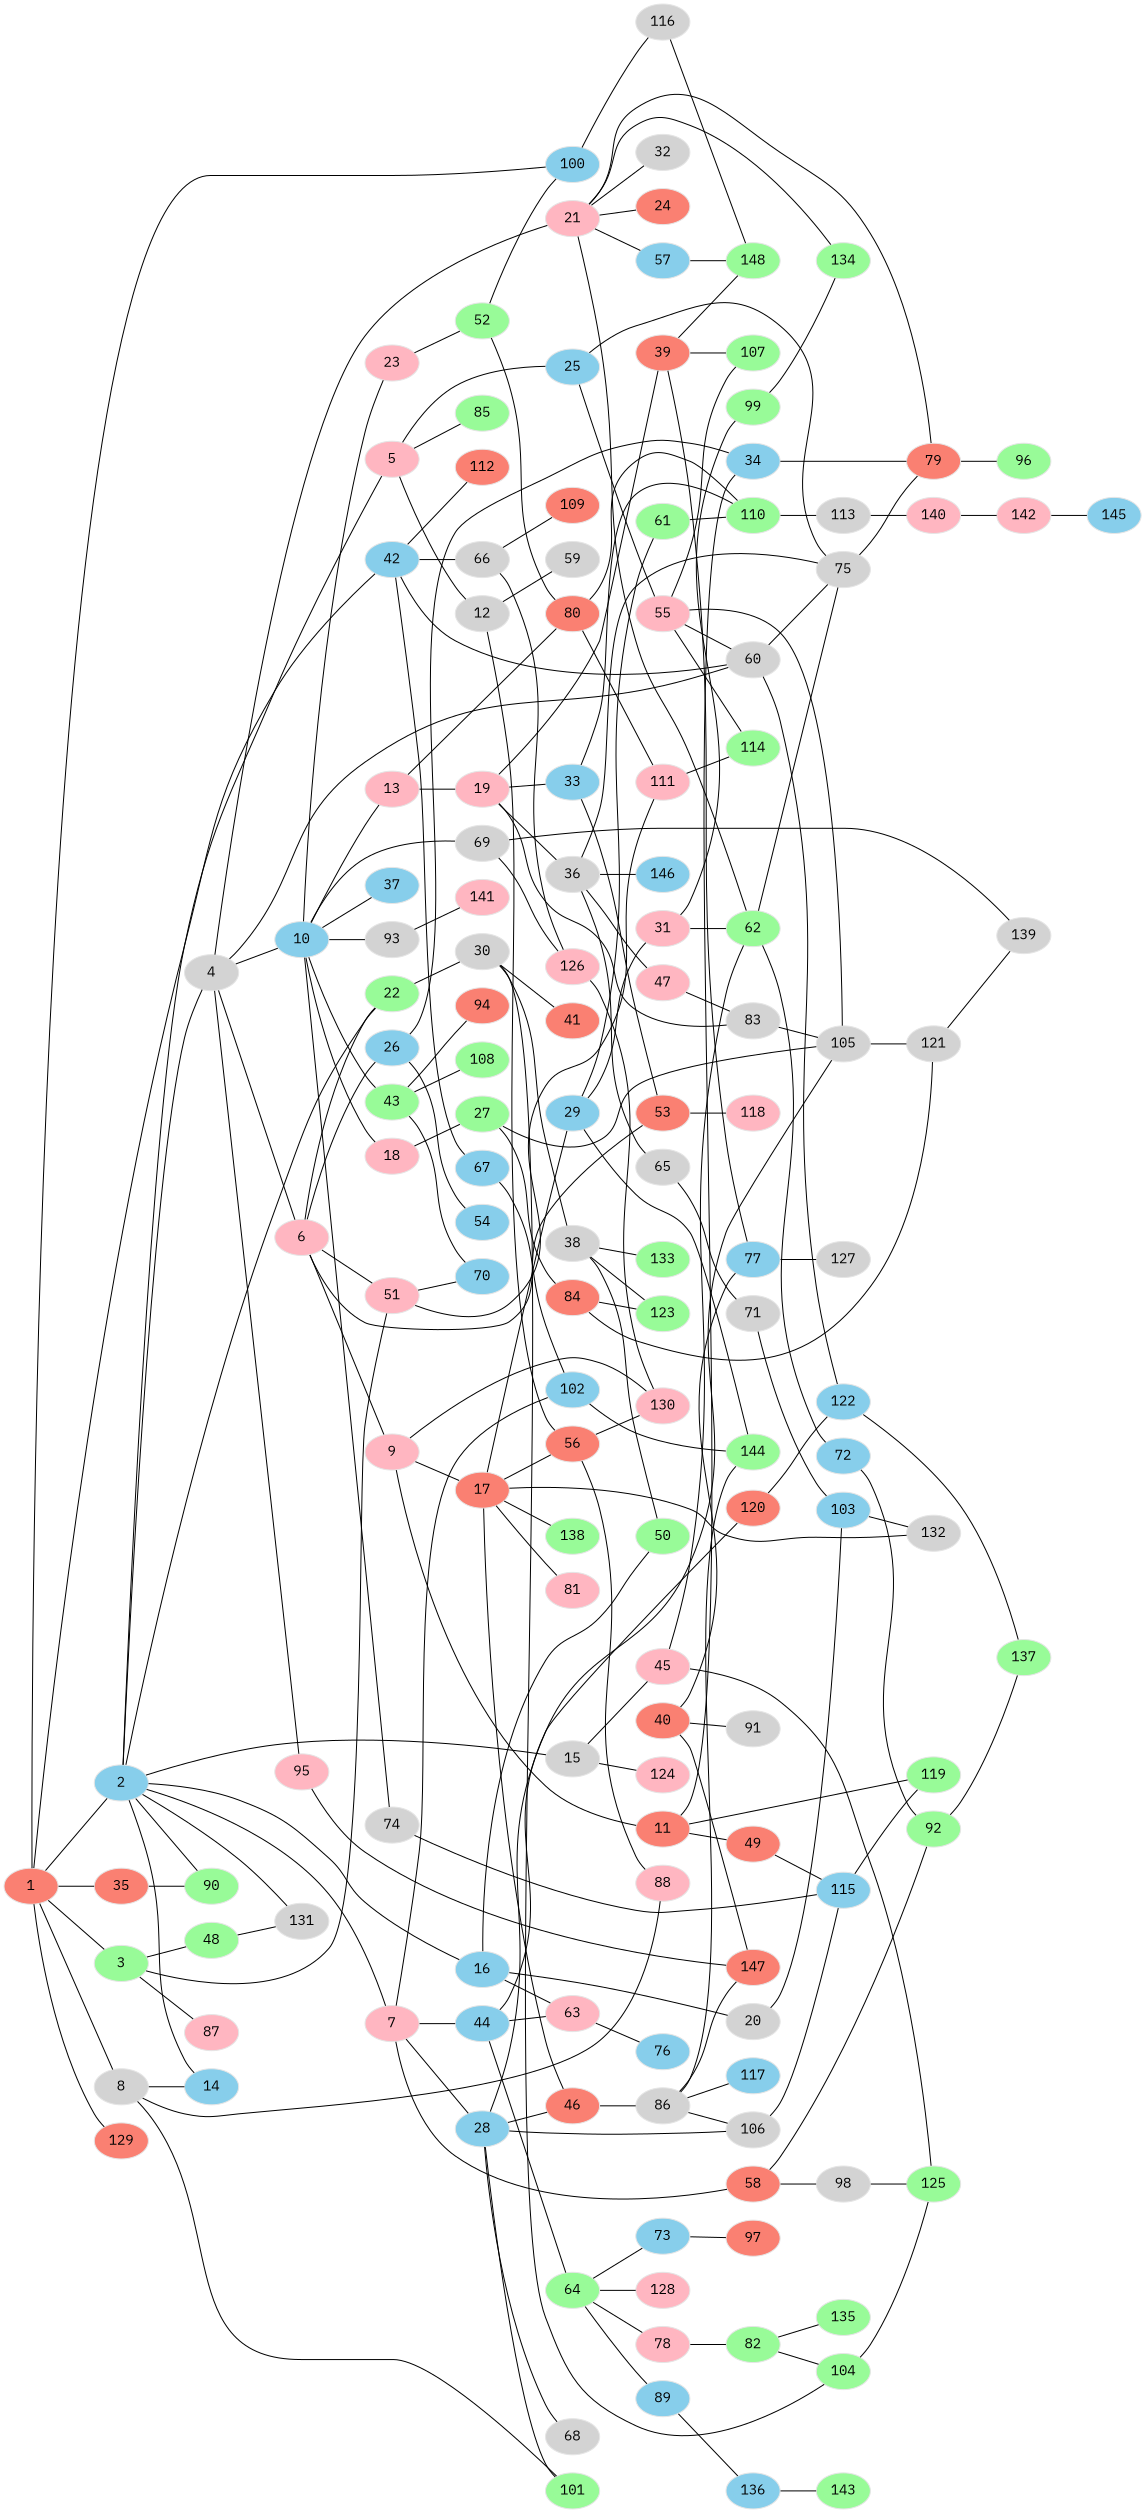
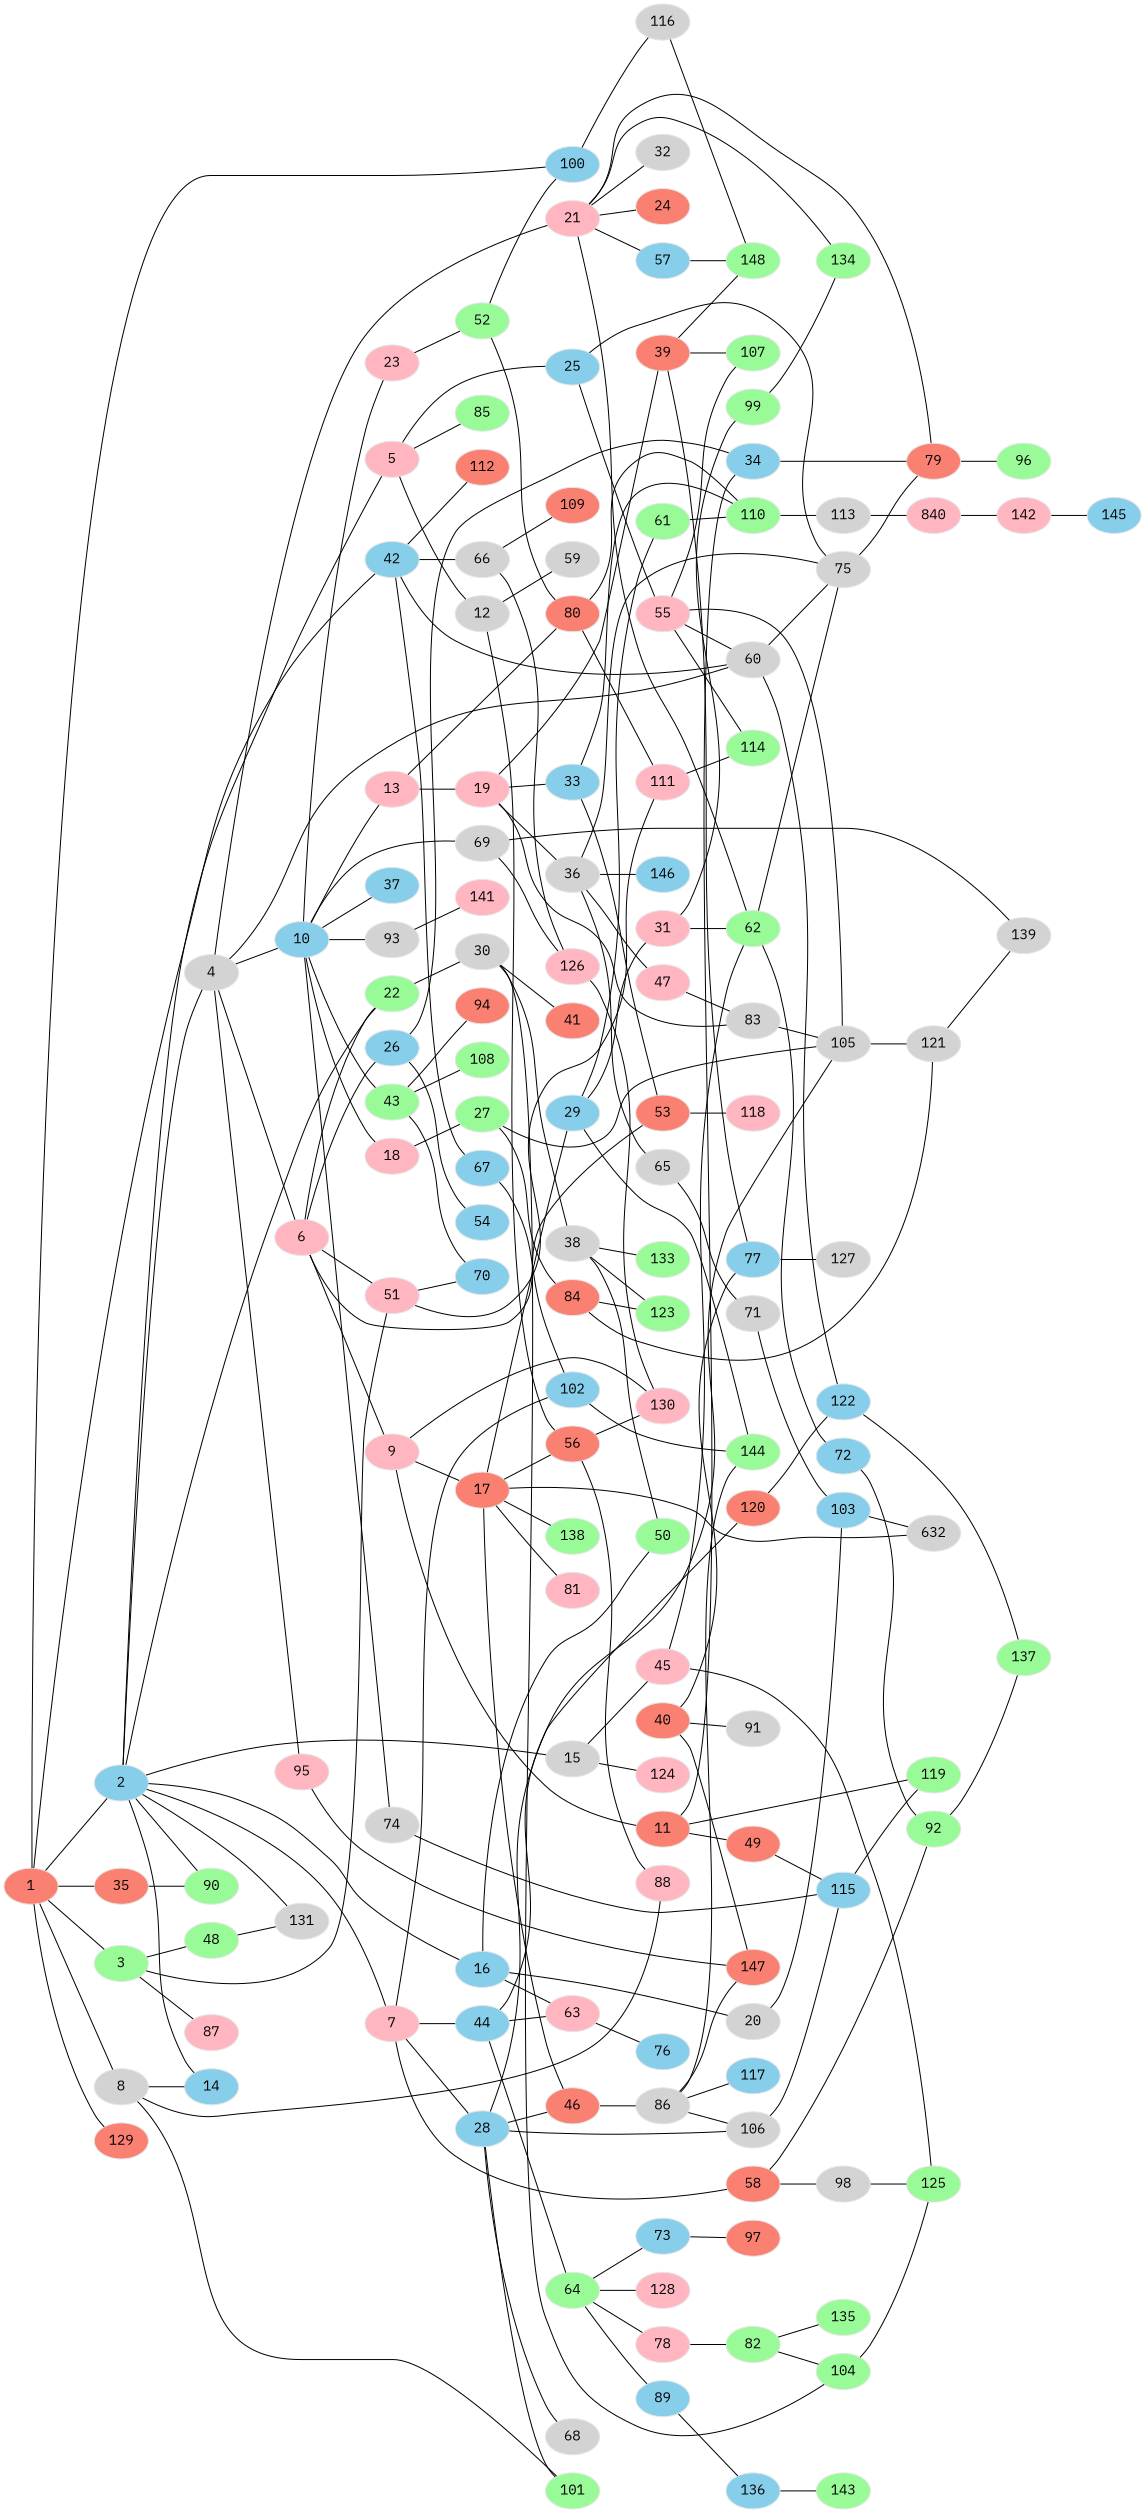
(934, 515) -> (934, 515)
(934, 1533) -> (934, 1533)
